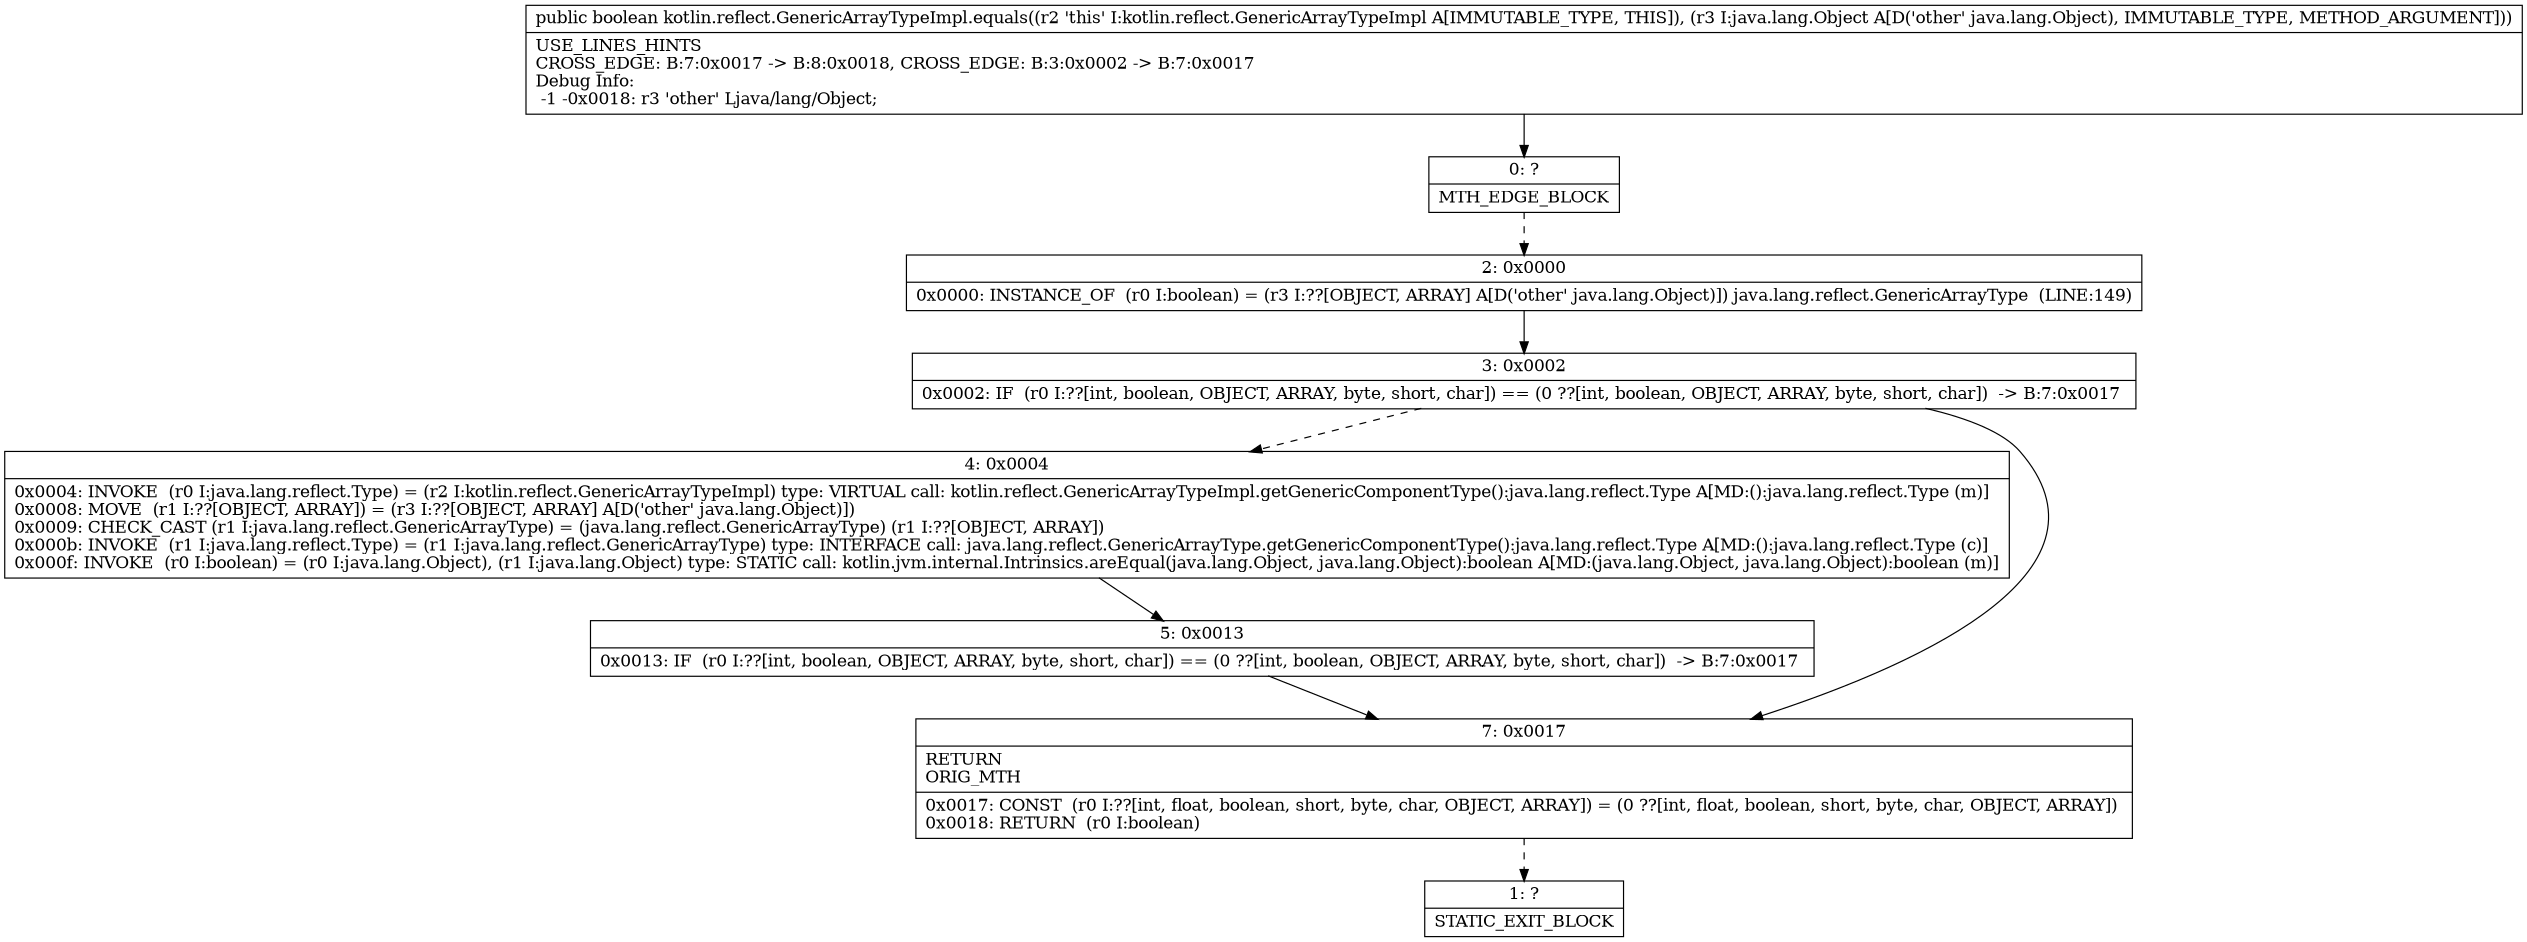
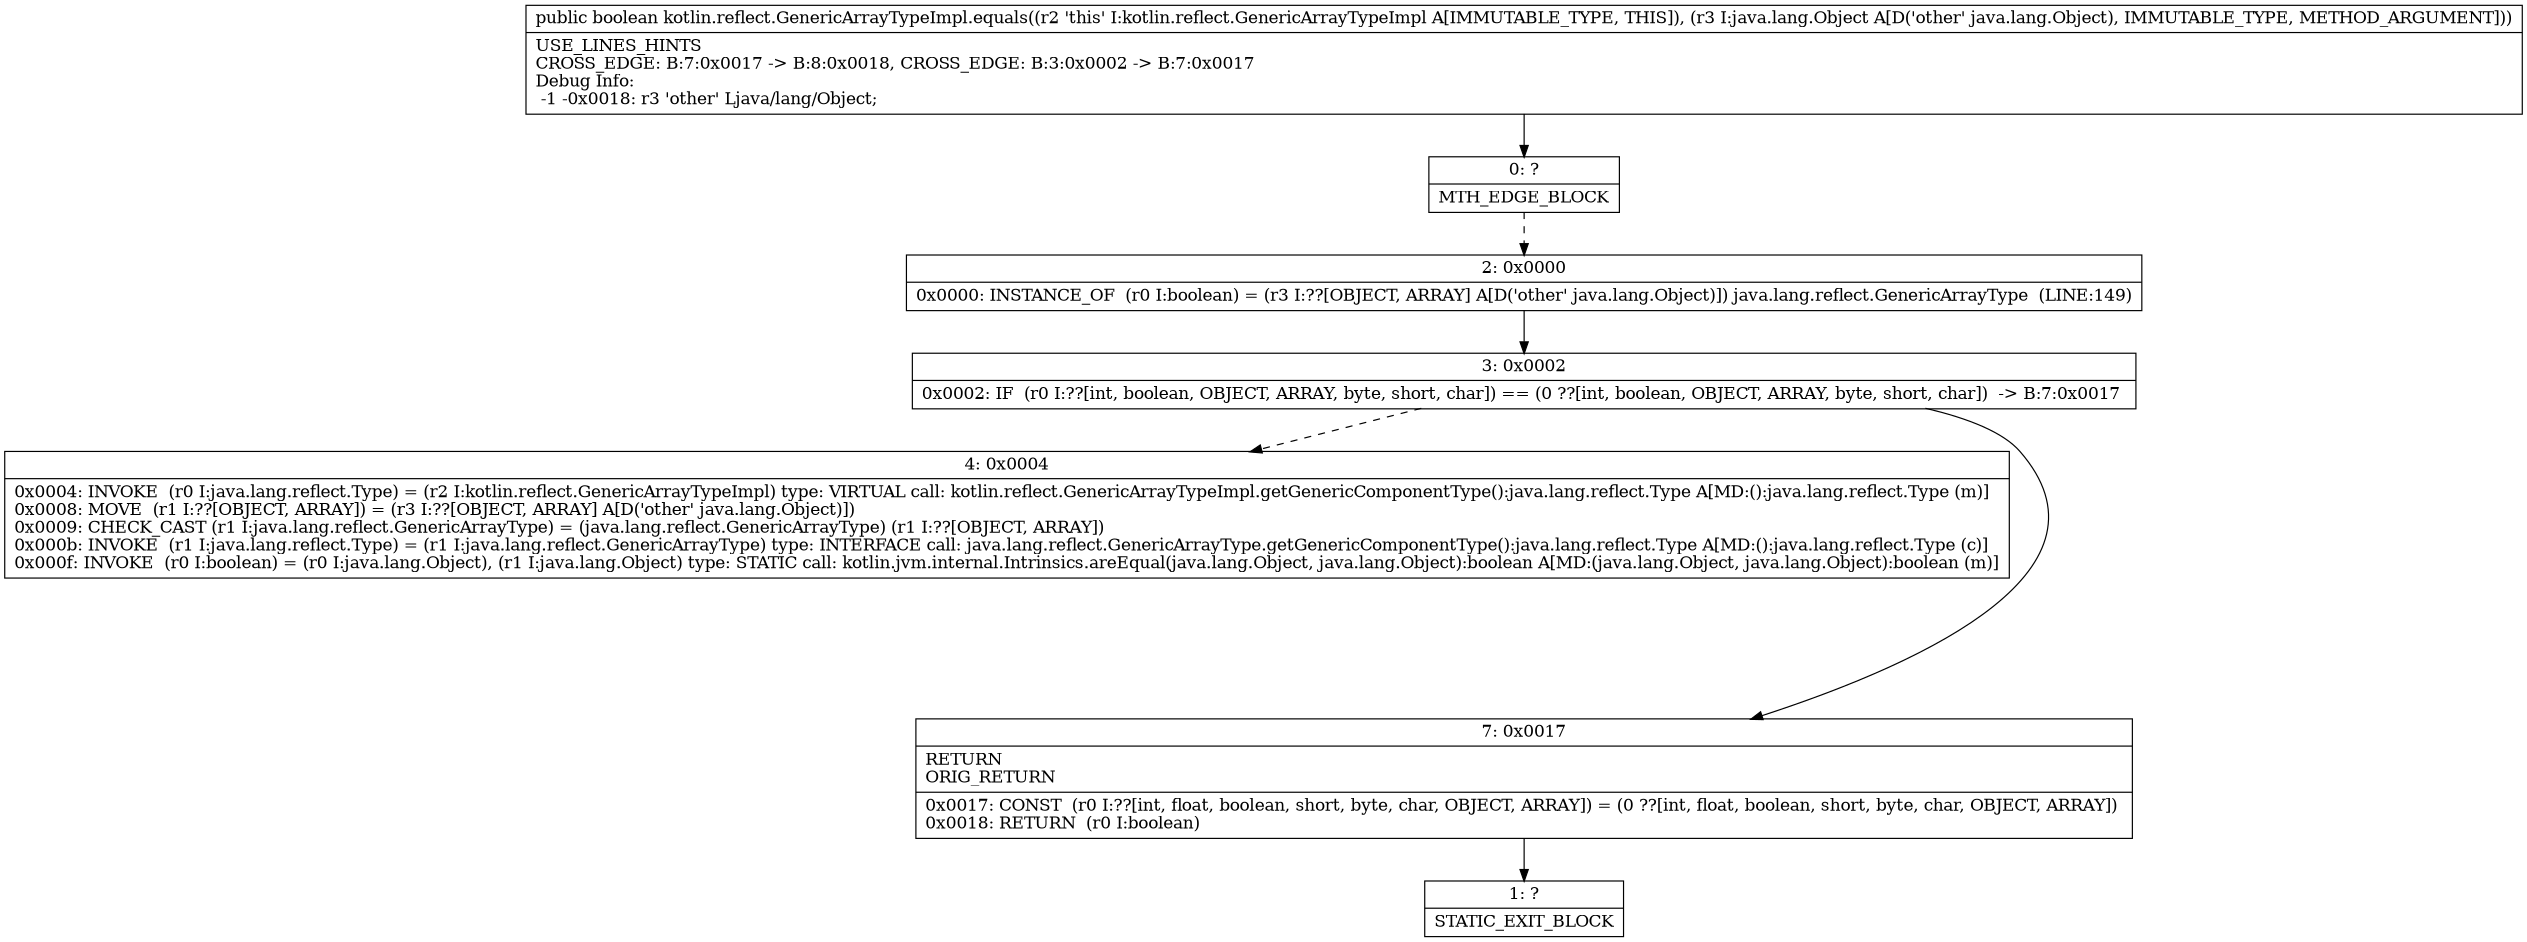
(1202, 648) -> none
(973, 777) -> (990, 777)
(1524, 854) -> (1524, 854)
